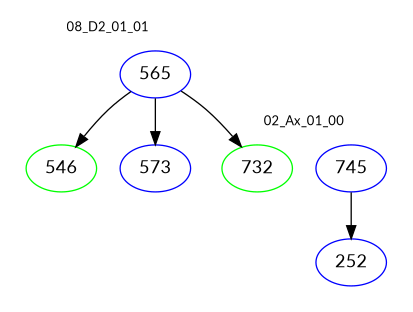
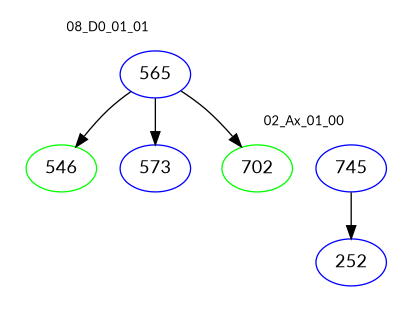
(108, 28) -> (108, 28)
(257, 168) -> (257, 168)
